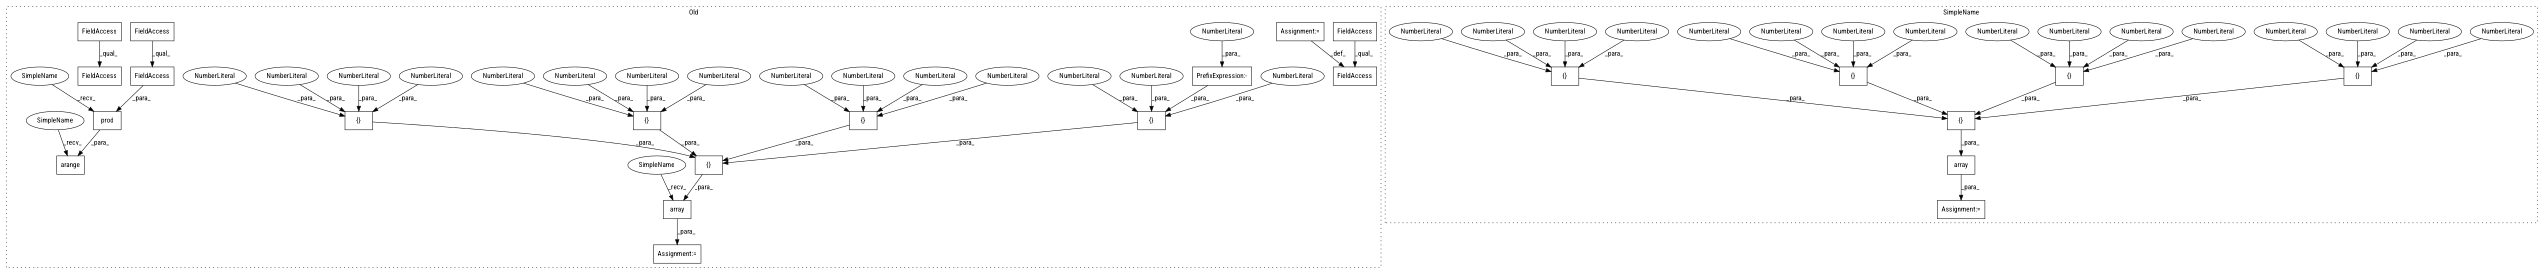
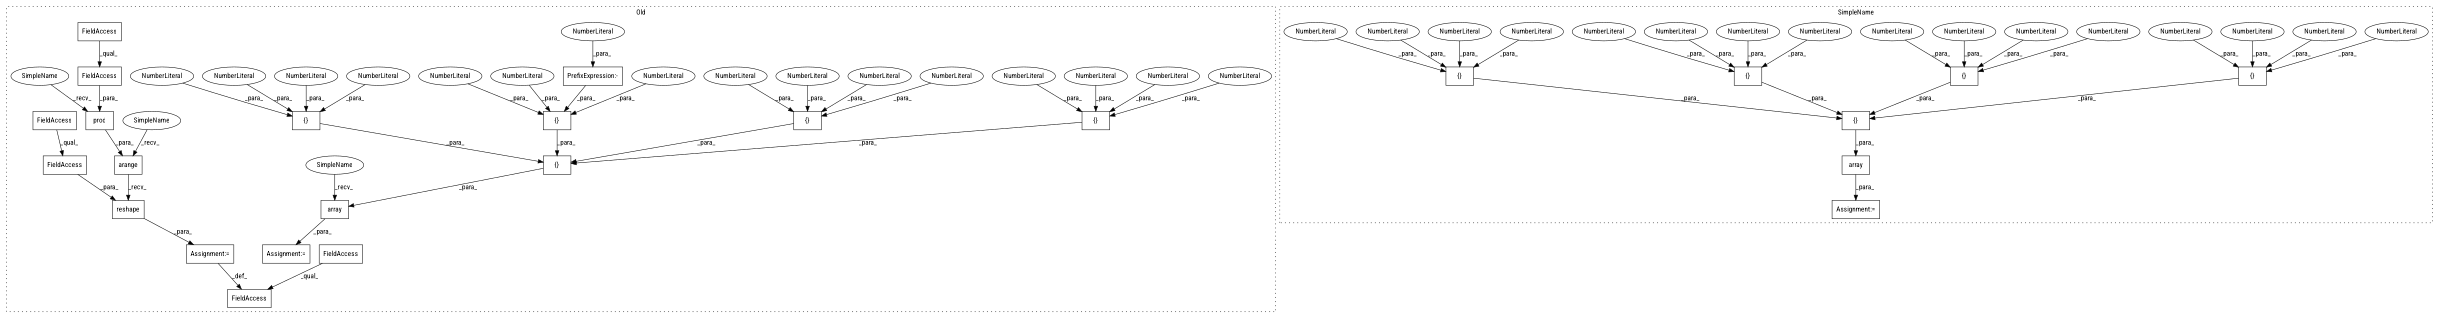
none -> (128, 210)
